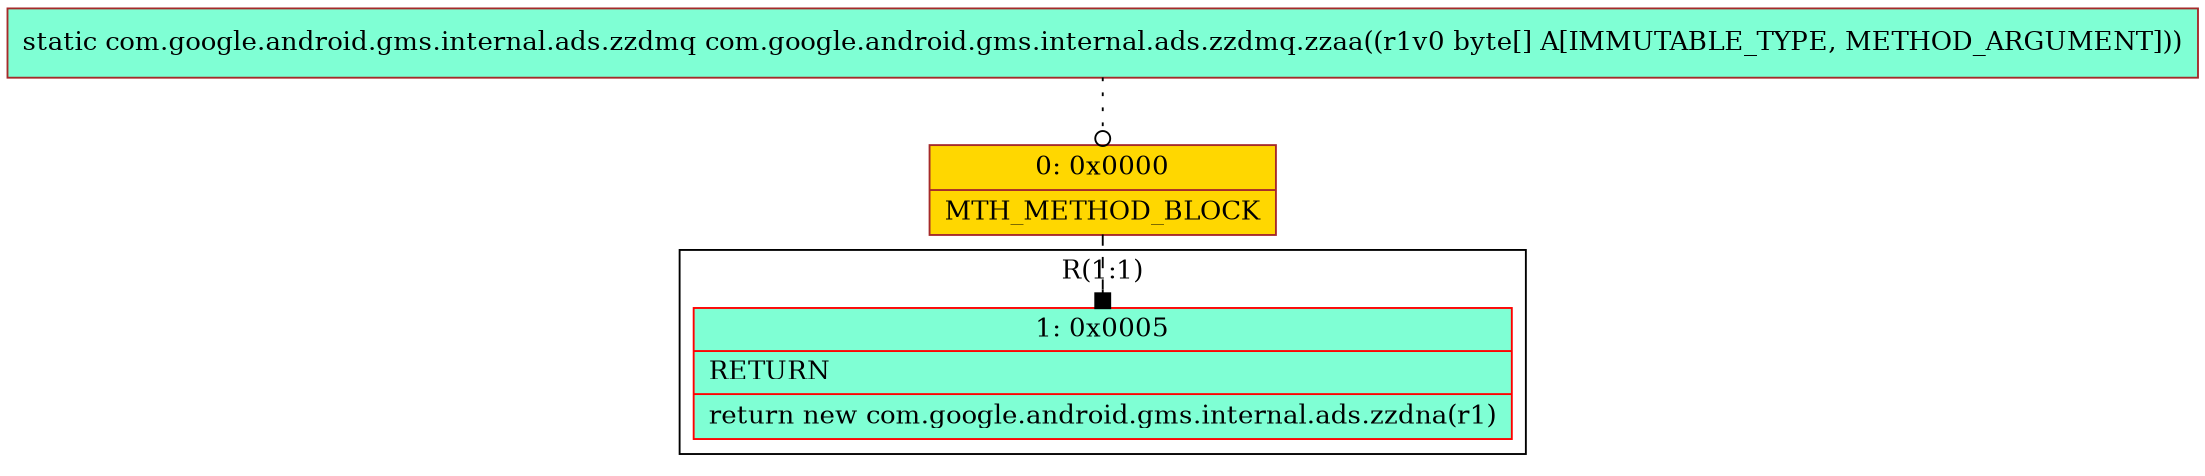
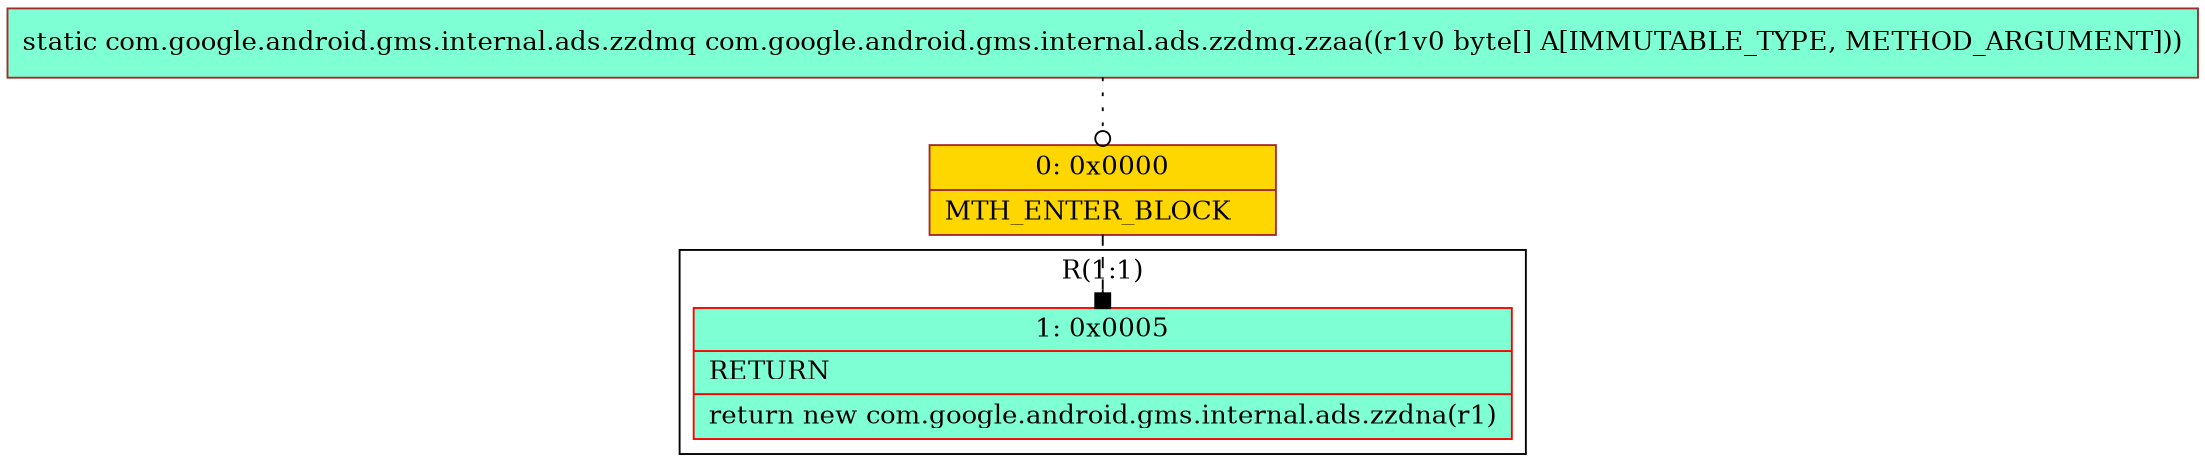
(1103, 212) -> (1089, 212)
